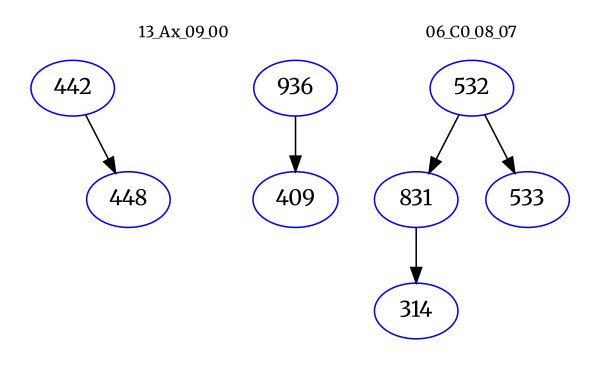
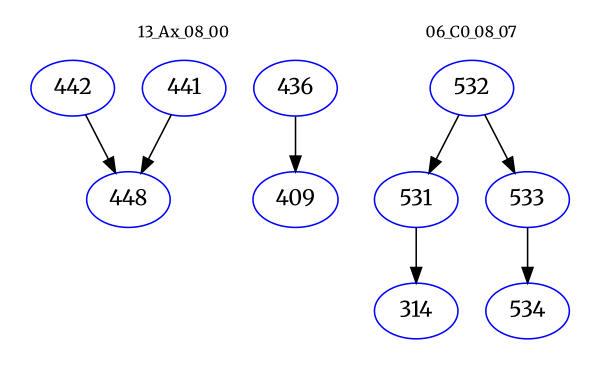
(184, 33) -> (184, 33)
none -> (184, 88)
(296, 88) -> (296, 88)
(416, 200) -> (416, 200)
none -> (528, 311)
